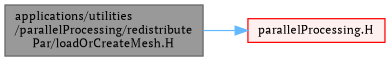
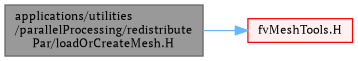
(316, 31) -> (300, 31)
